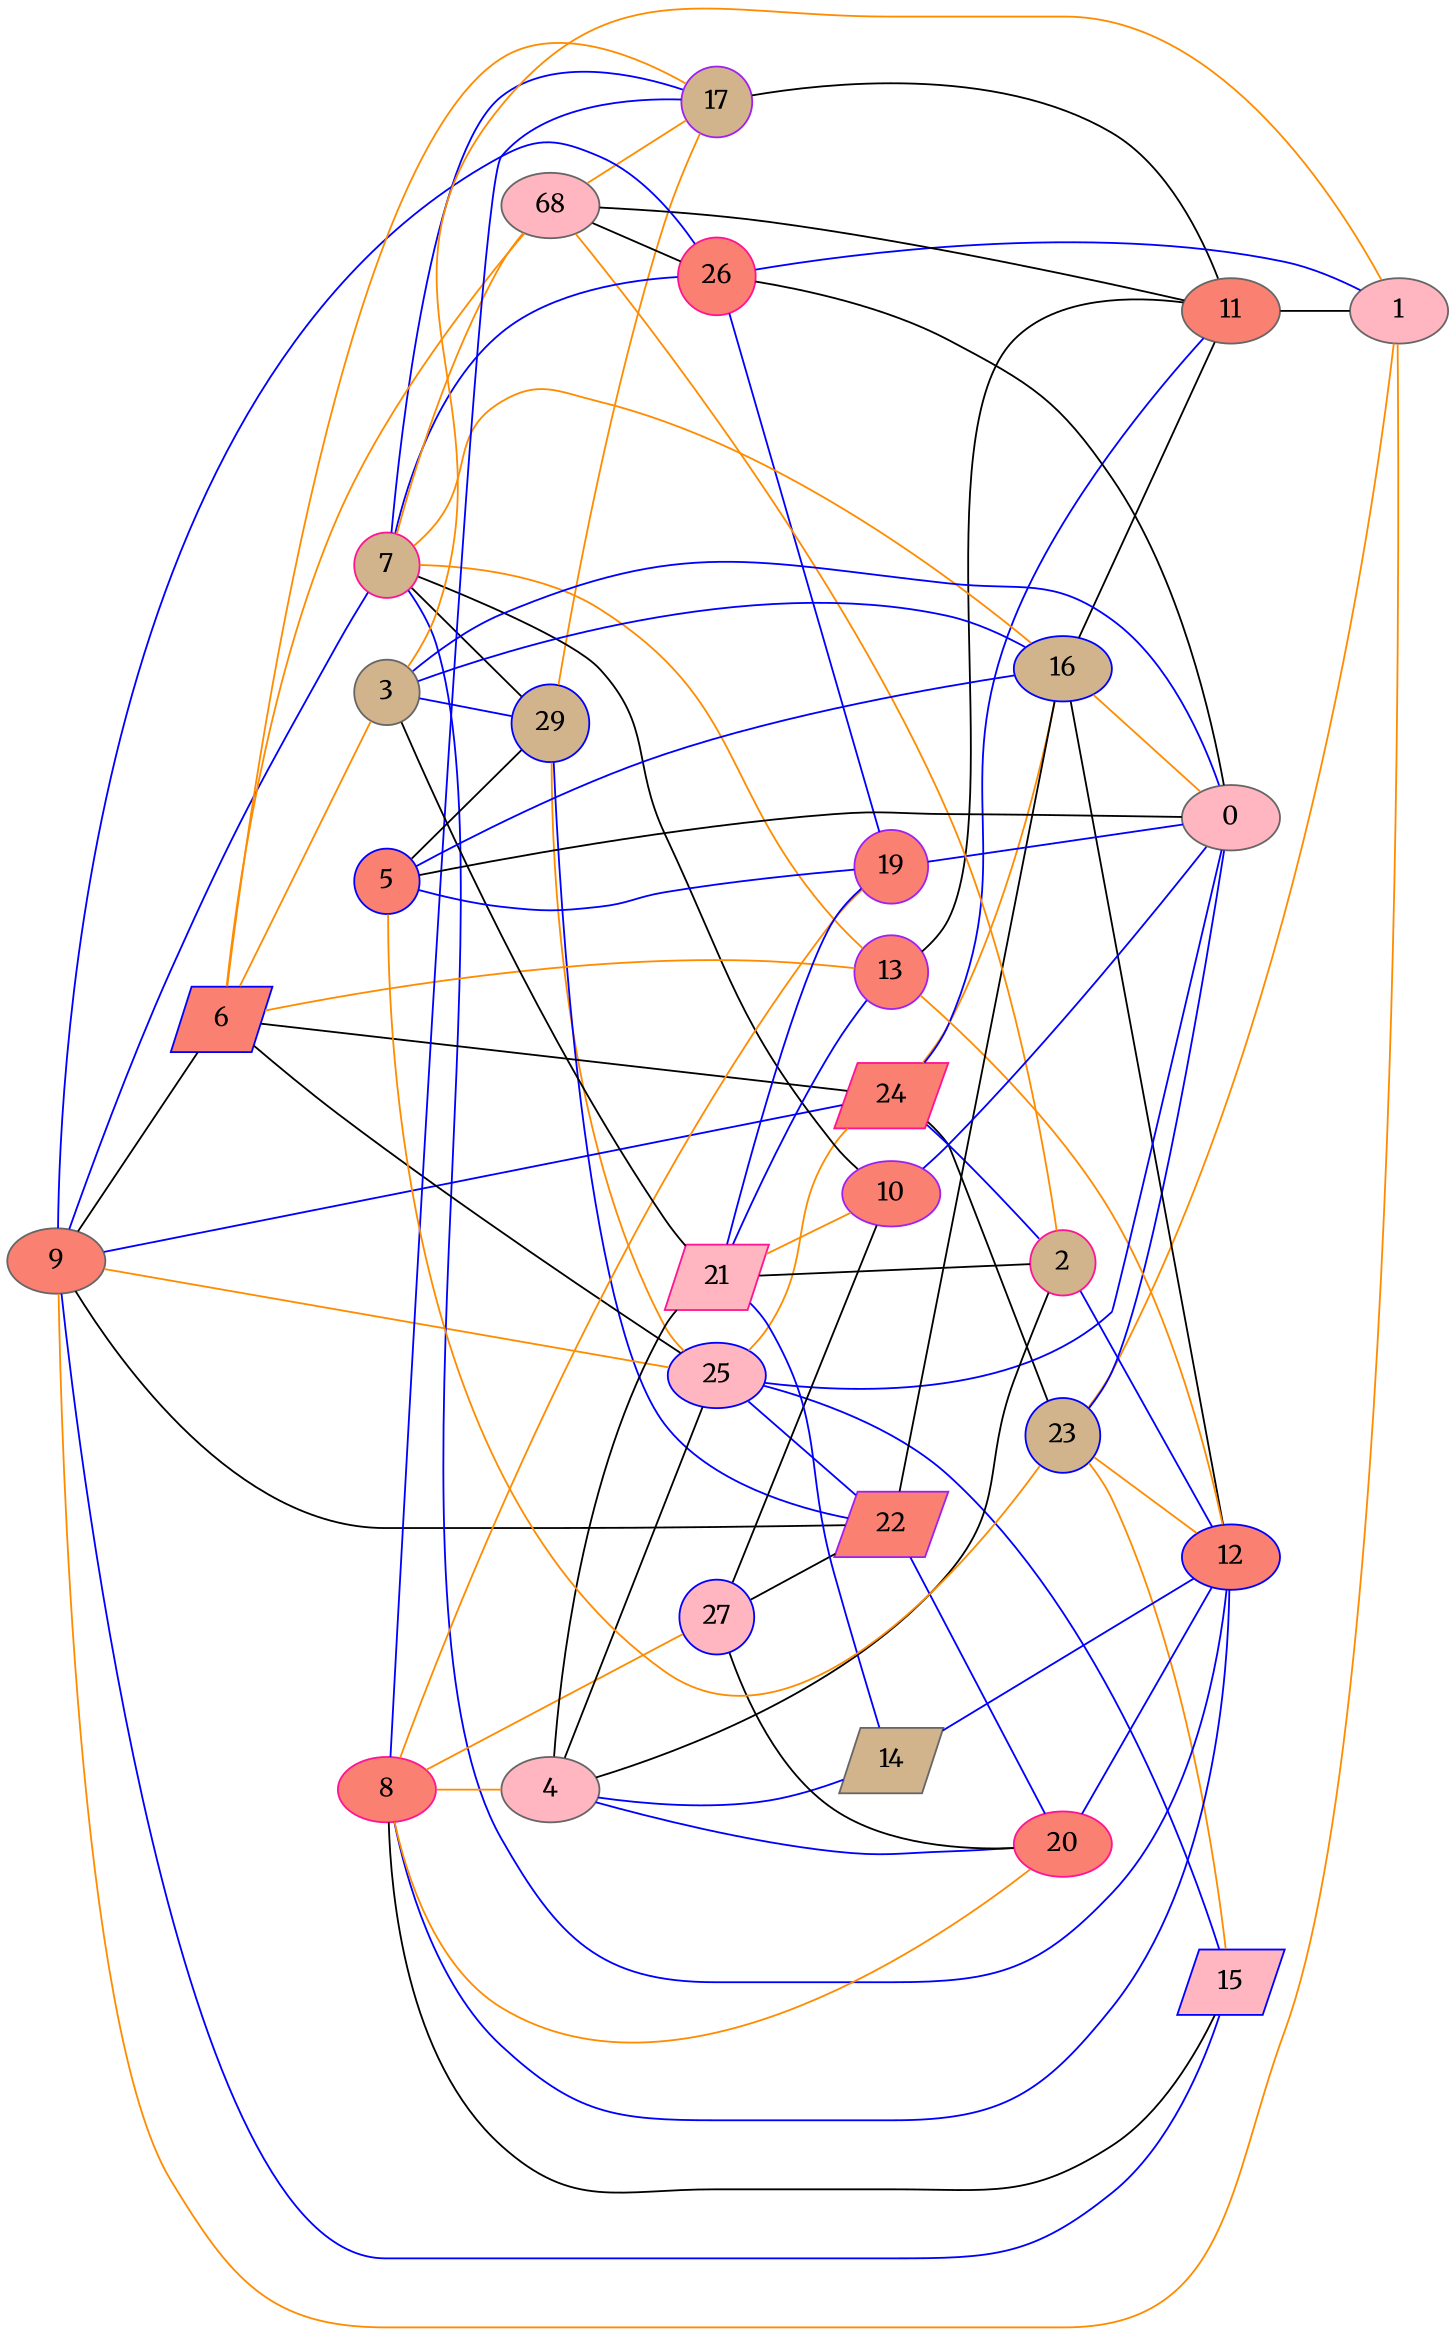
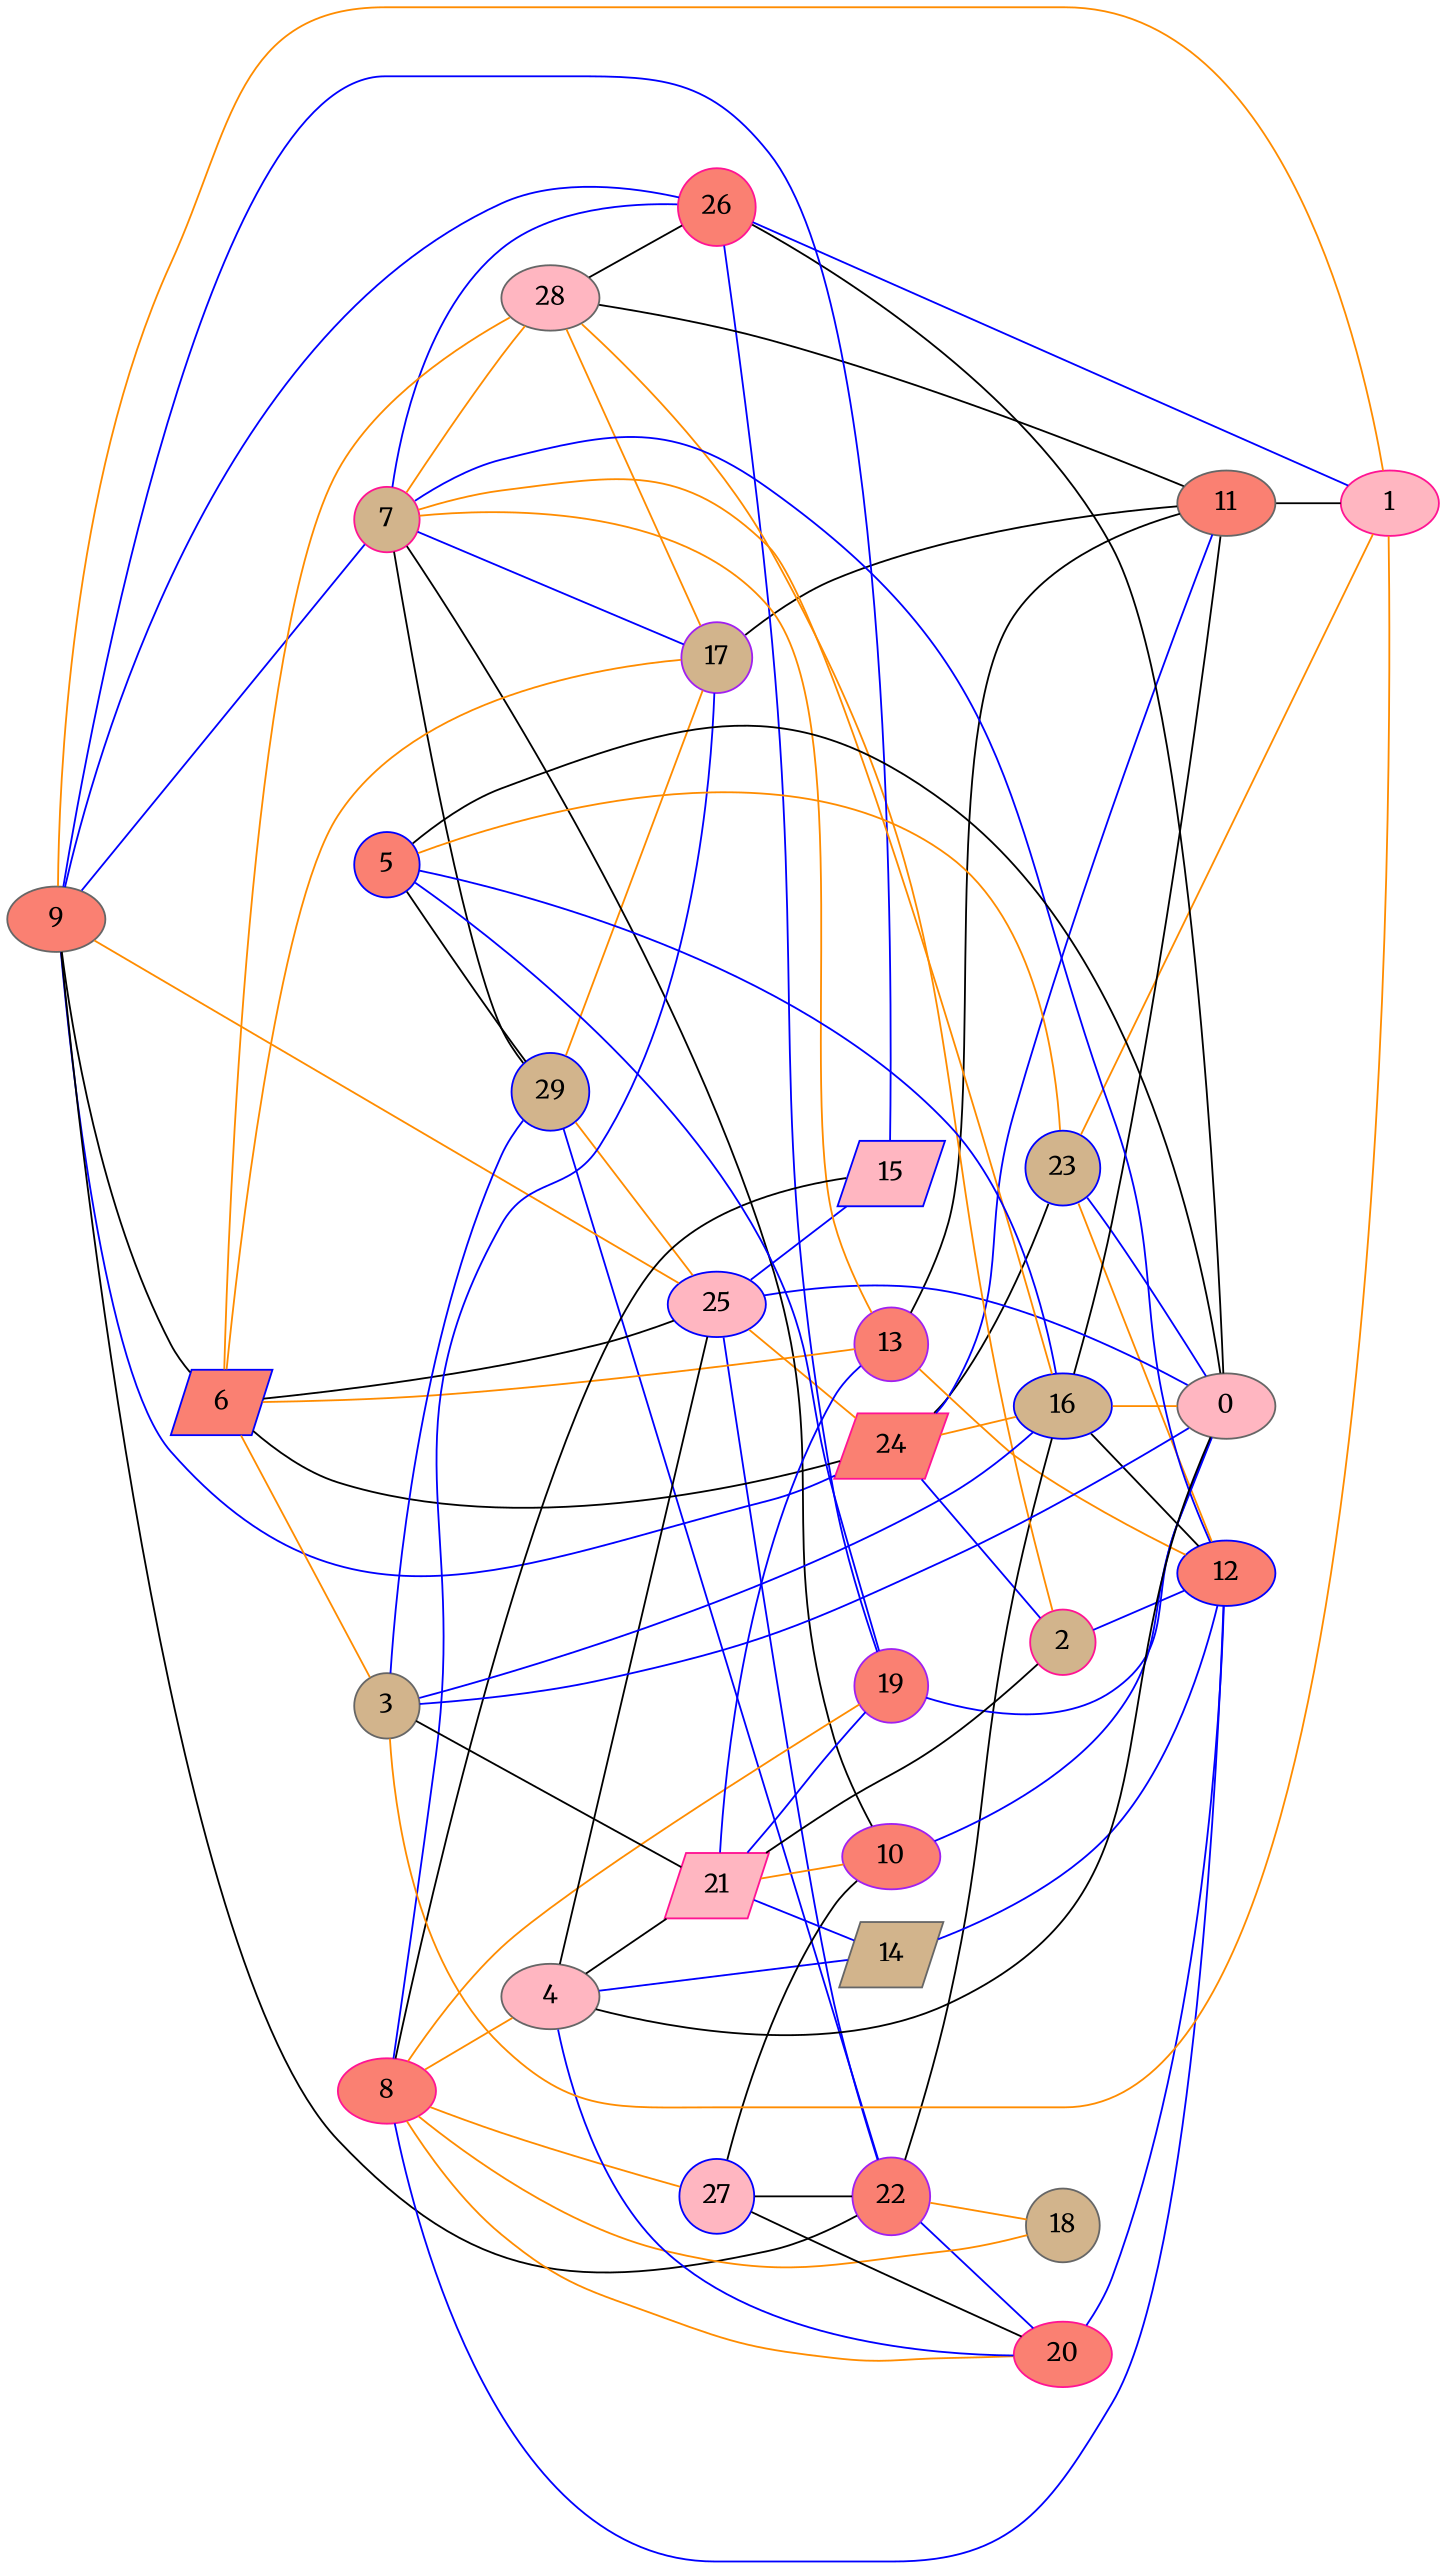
(550, 205) -> (550, 298)
(1399, 311) -> (1390, 503)
(988, 1497) -> (1065, 1917)
(891, 1524) -> (891, 2196)
(1180, 1699) -> none
none -> (1063, 2225)
